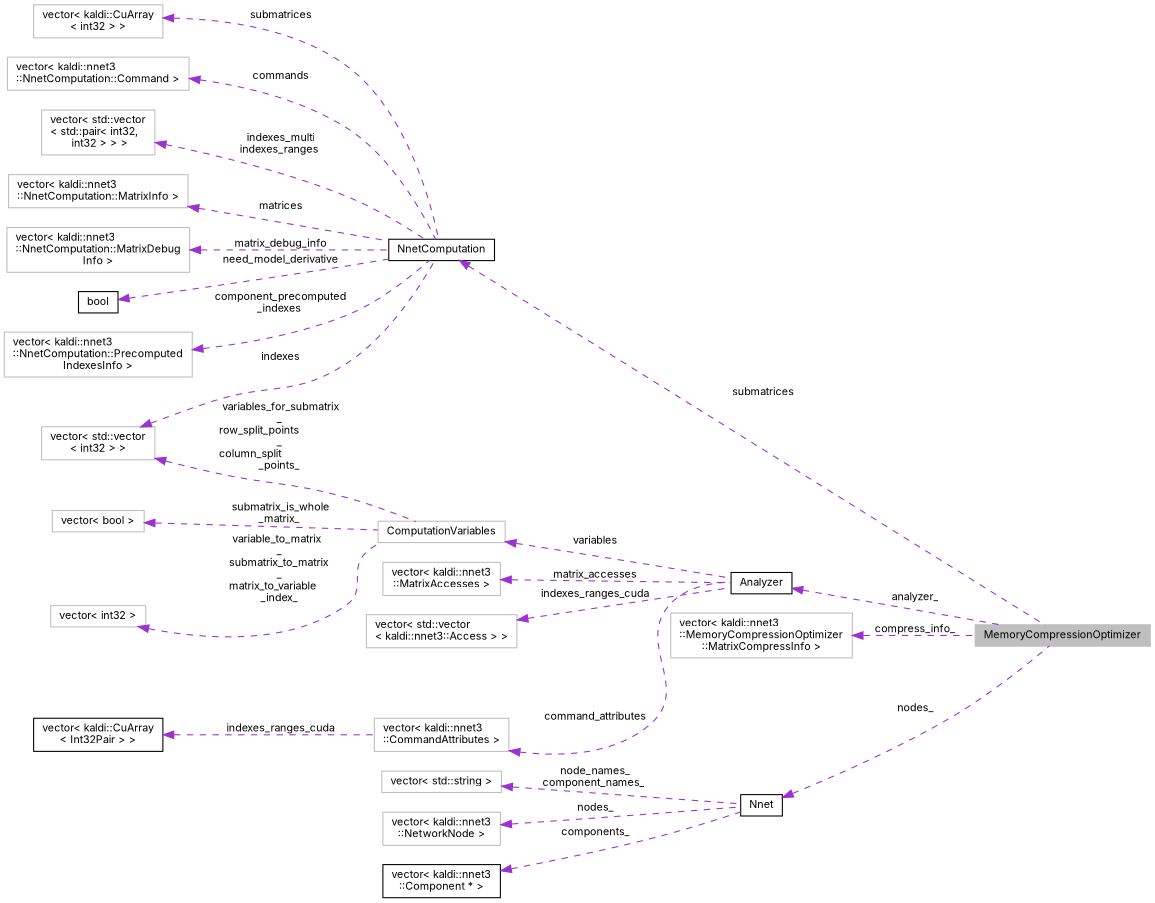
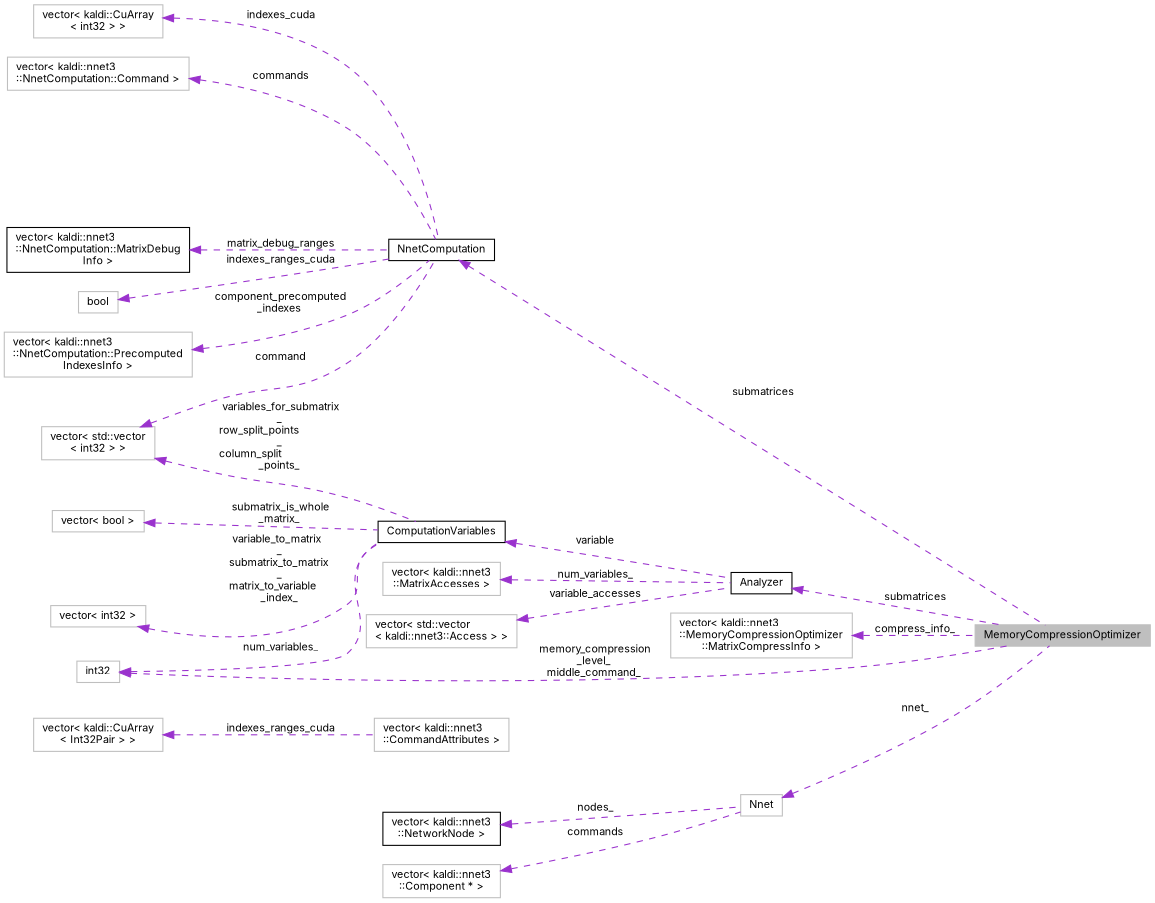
(279, 15) -> (279, 15)
(98, 132) -> none
(98, 191) -> none
(279, 244) -> (279, 244)
(98, 250) -> (98, 250)
(279, 260) -> (279, 260)
(98, 302) -> (98, 302)
(279, 357) -> (279, 357)
(442, 532) -> (442, 532)
(594, 541) -> (594, 541)
(594, 575) -> (594, 575)
(594, 594) -> (594, 594)
(914, 598) -> (914, 598)
none -> (98, 672)
(665, 700) -> none
(914, 709) -> (914, 709)
(98, 735) -> (98, 735)
(442, 782) -> none
(762, 805) -> (762, 805)
(442, 829) -> (442, 829)
(594, 833) -> (594, 833)
(442, 881) -> (442, 881)
